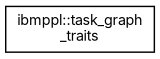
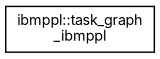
(80, 29) -> (80, 29)
